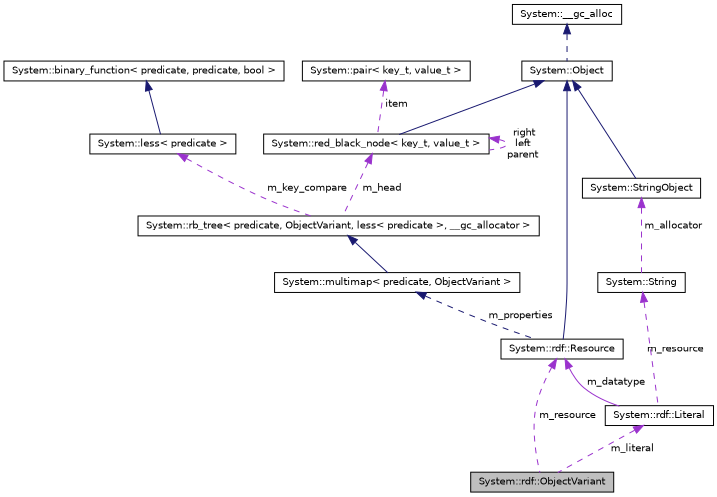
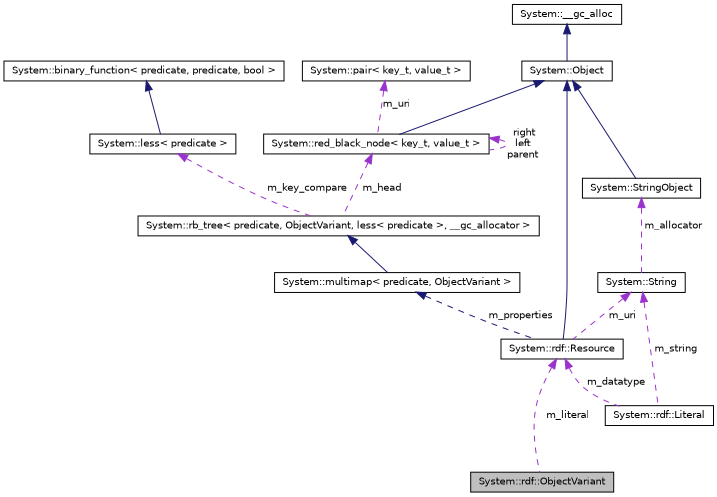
(567, 48) -> (567, 48)
(395, 104) -> (395, 104)
none -> (598, 319)
(674, 349) -> (674, 349)
(590, 392) -> (590, 392)
(567, 416) -> (567, 416)
(596, 451) -> none
